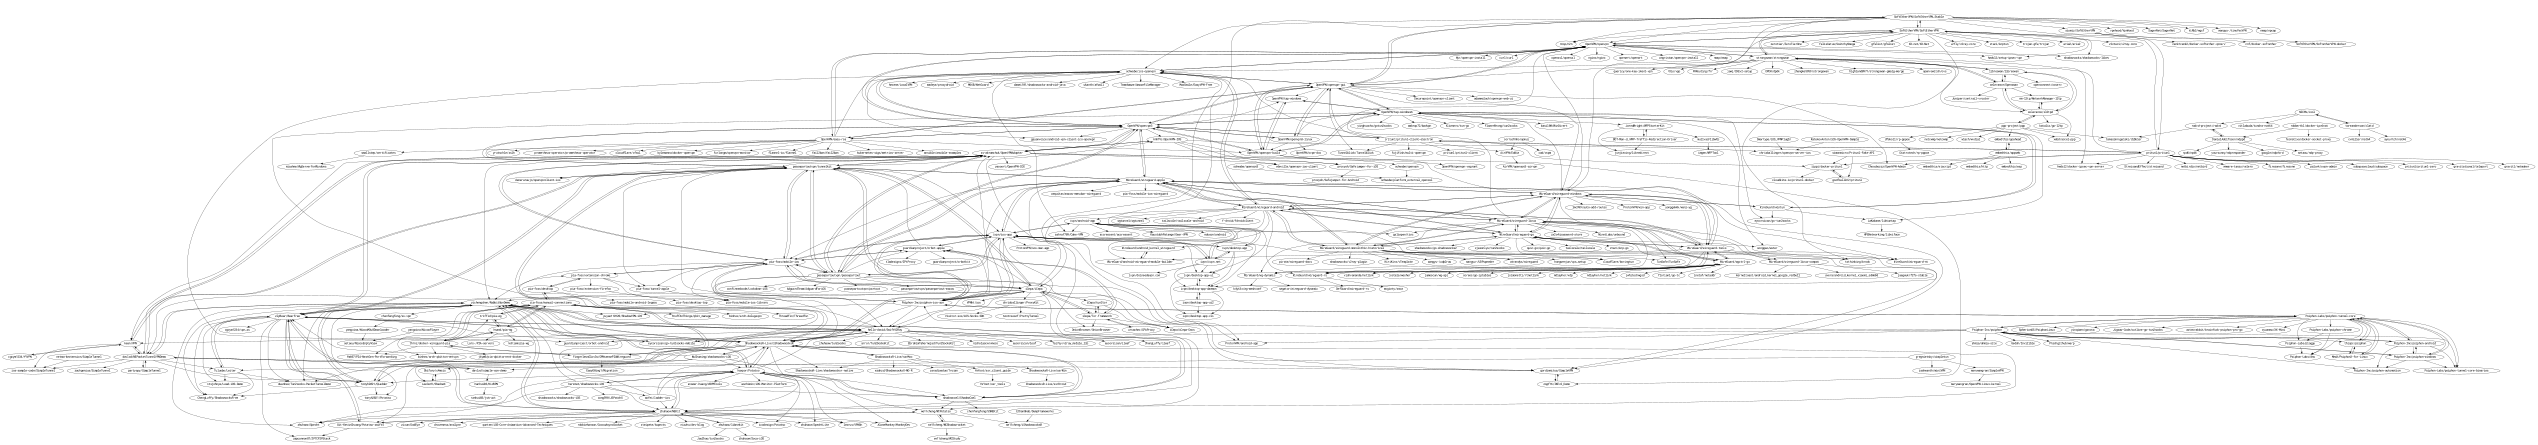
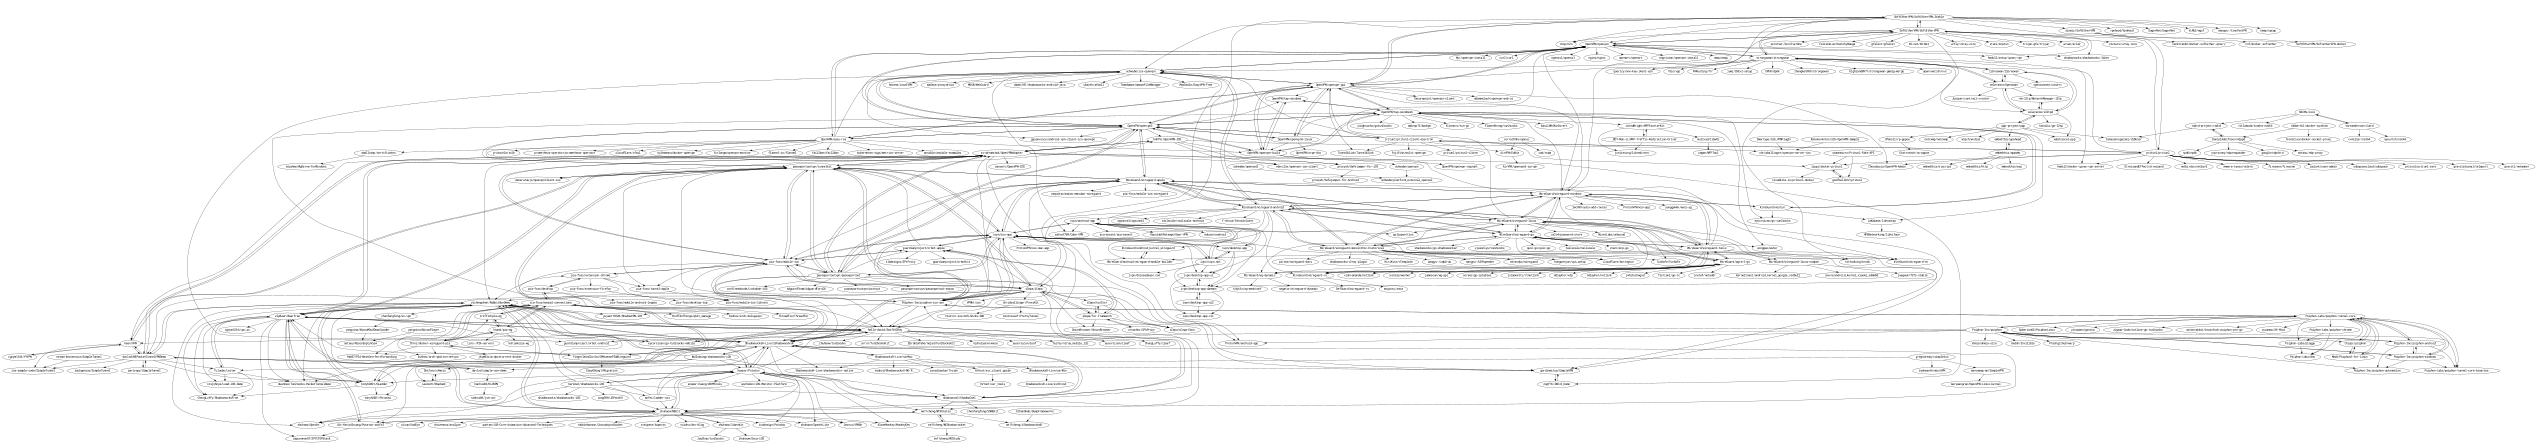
none -> (928, 179)
(1462, 187) -> none
